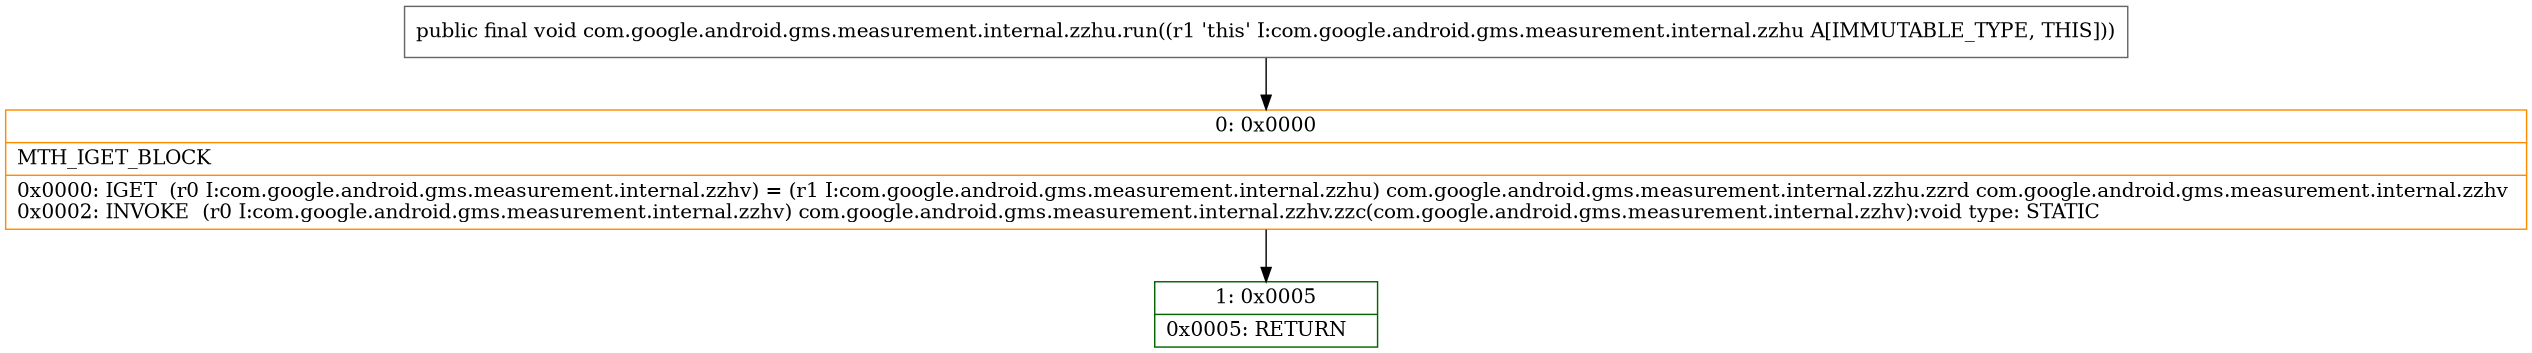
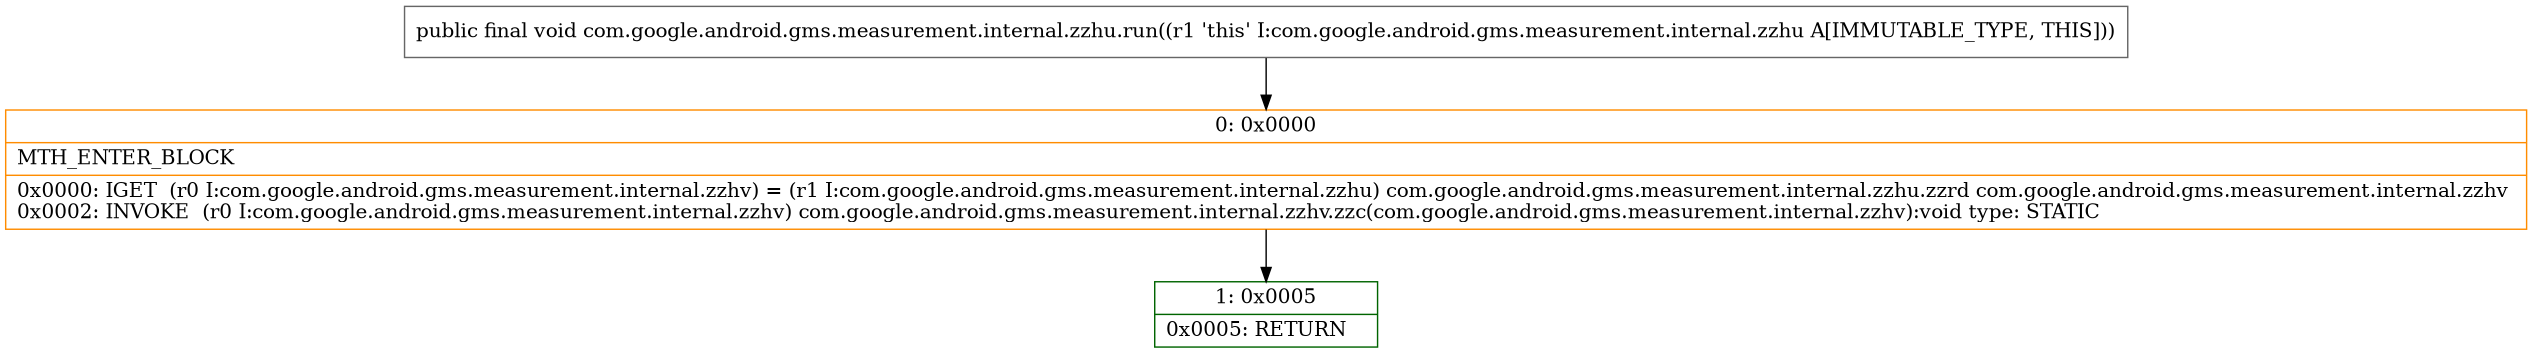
(114, 158) -> (126, 158)
